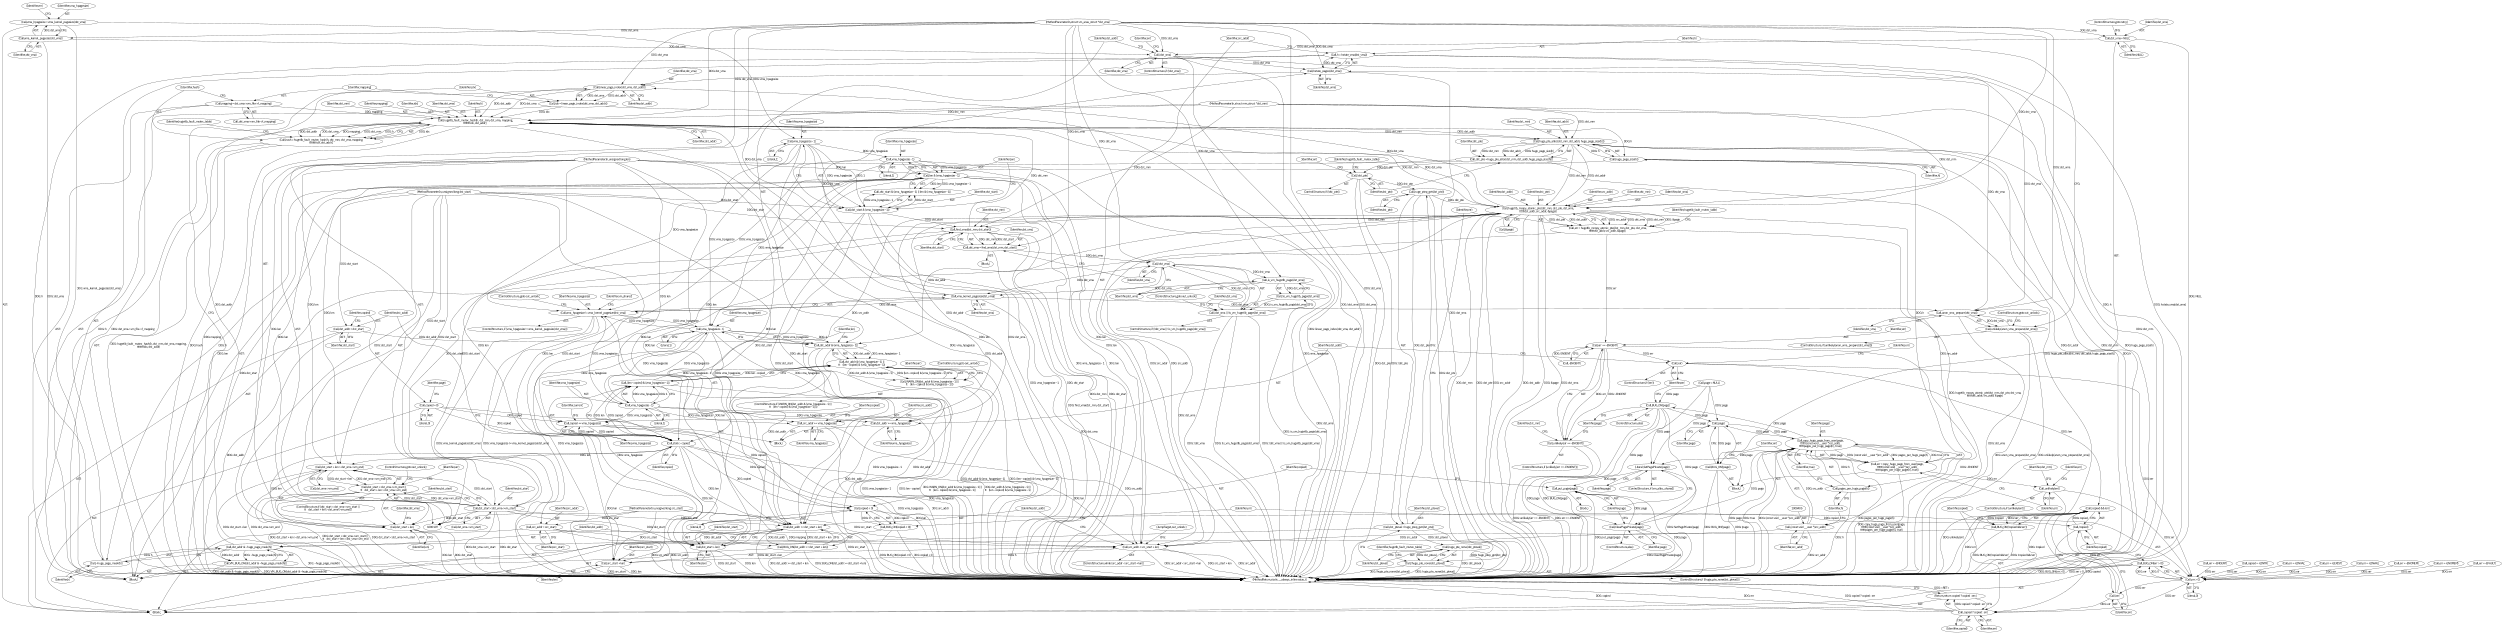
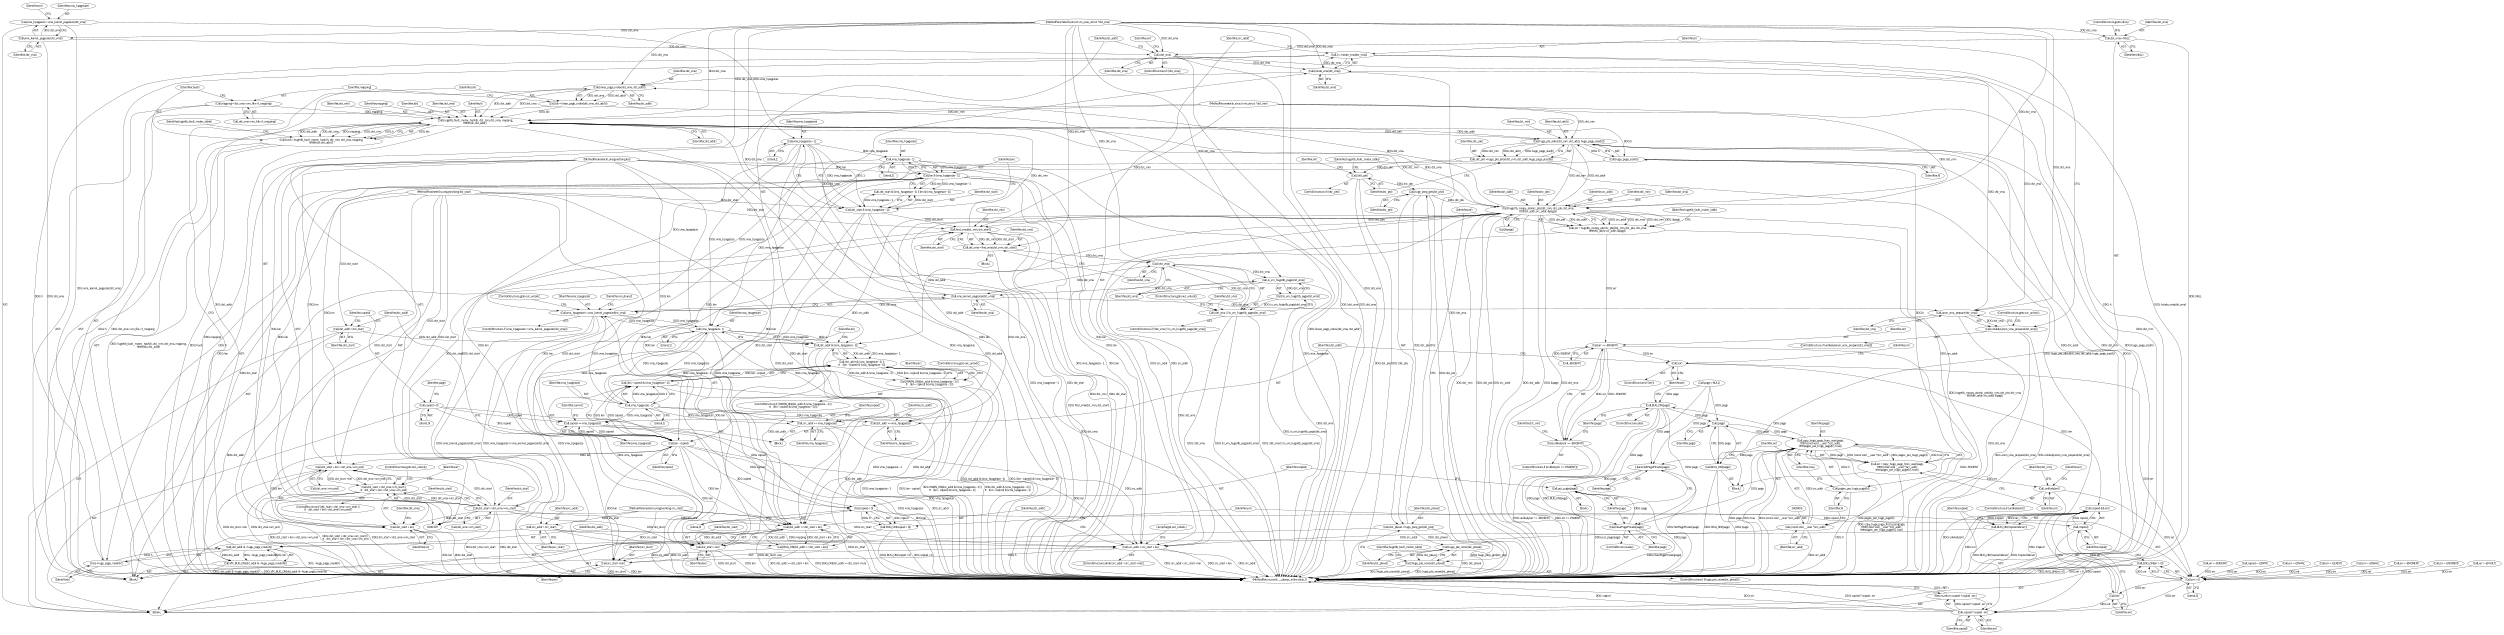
(2111, 22) -> (2111, 22)
(1324, 71) -> (1324, 71)
(679, 444) -> (679, 444)
(1651, 489) -> none
(280, 555) -> (280, 555)
